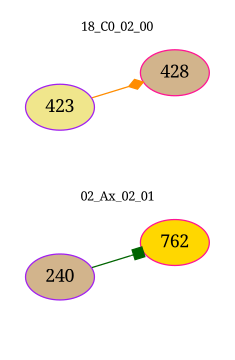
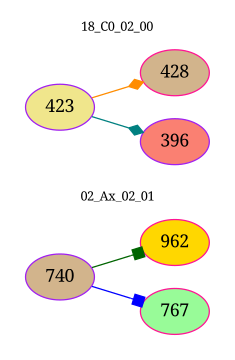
none -> (175, 142)
(175, 243) -> (175, 243)
(60, 277) -> (60, 277)
none -> (175, 311)
